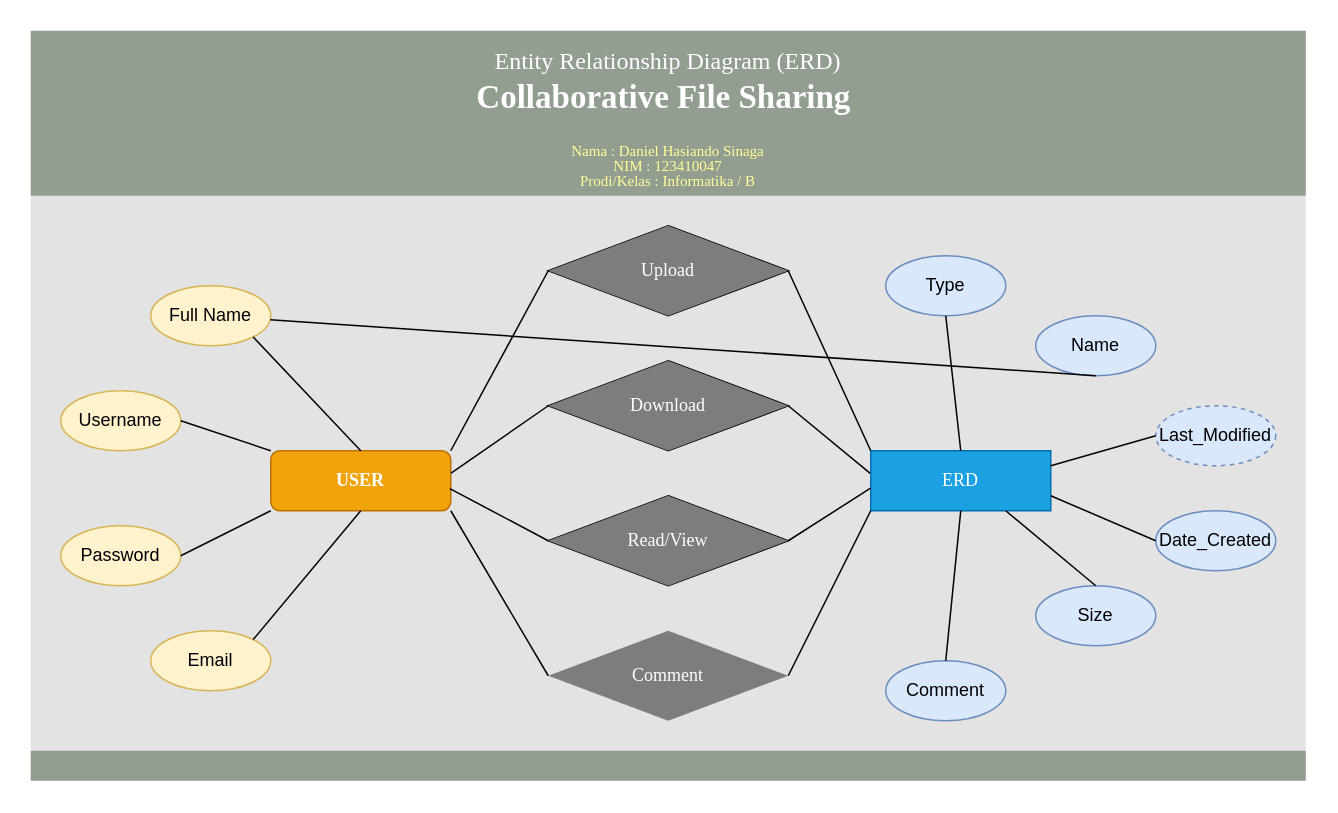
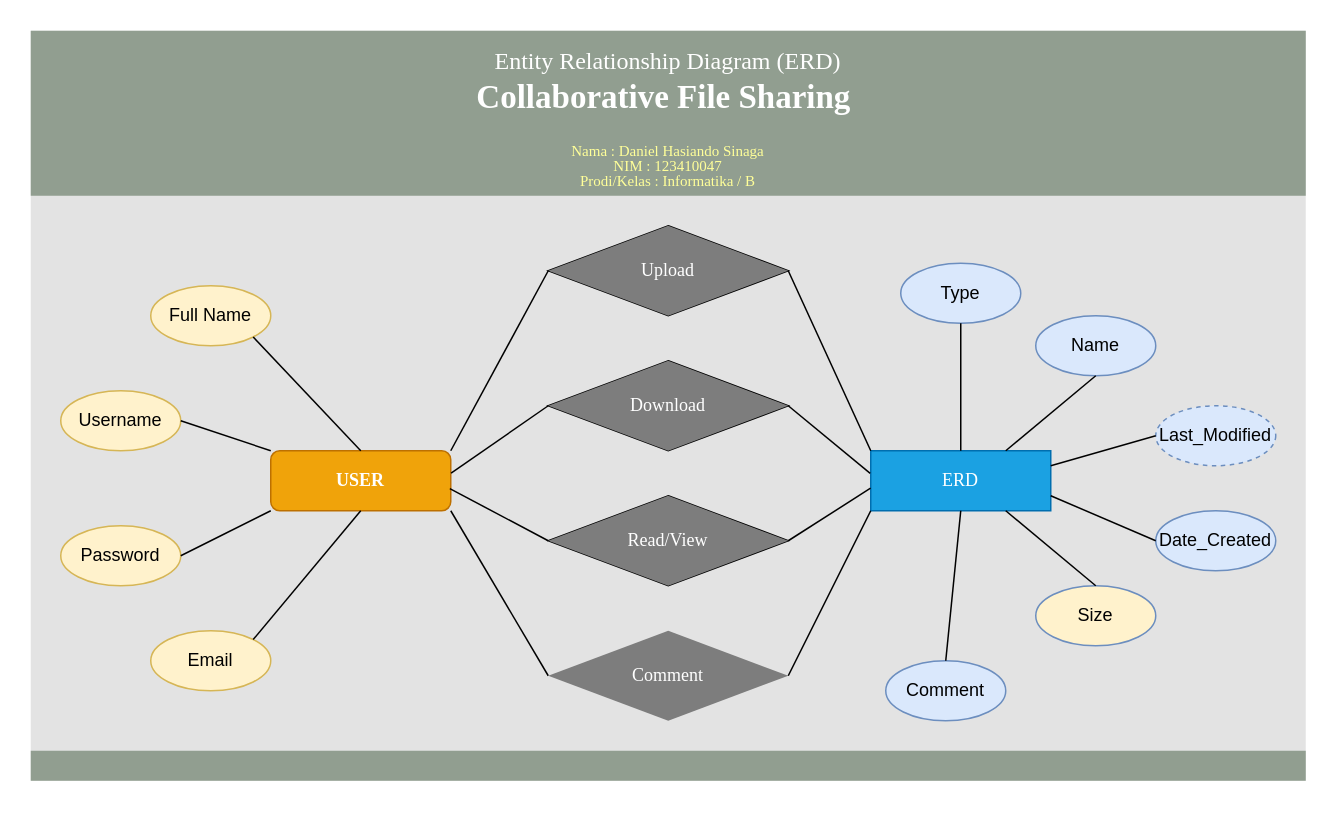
(946, 286) -> (961, 293)
(683, 348) -> (1051, 413)
(1096, 616) -> (1096, 616)
